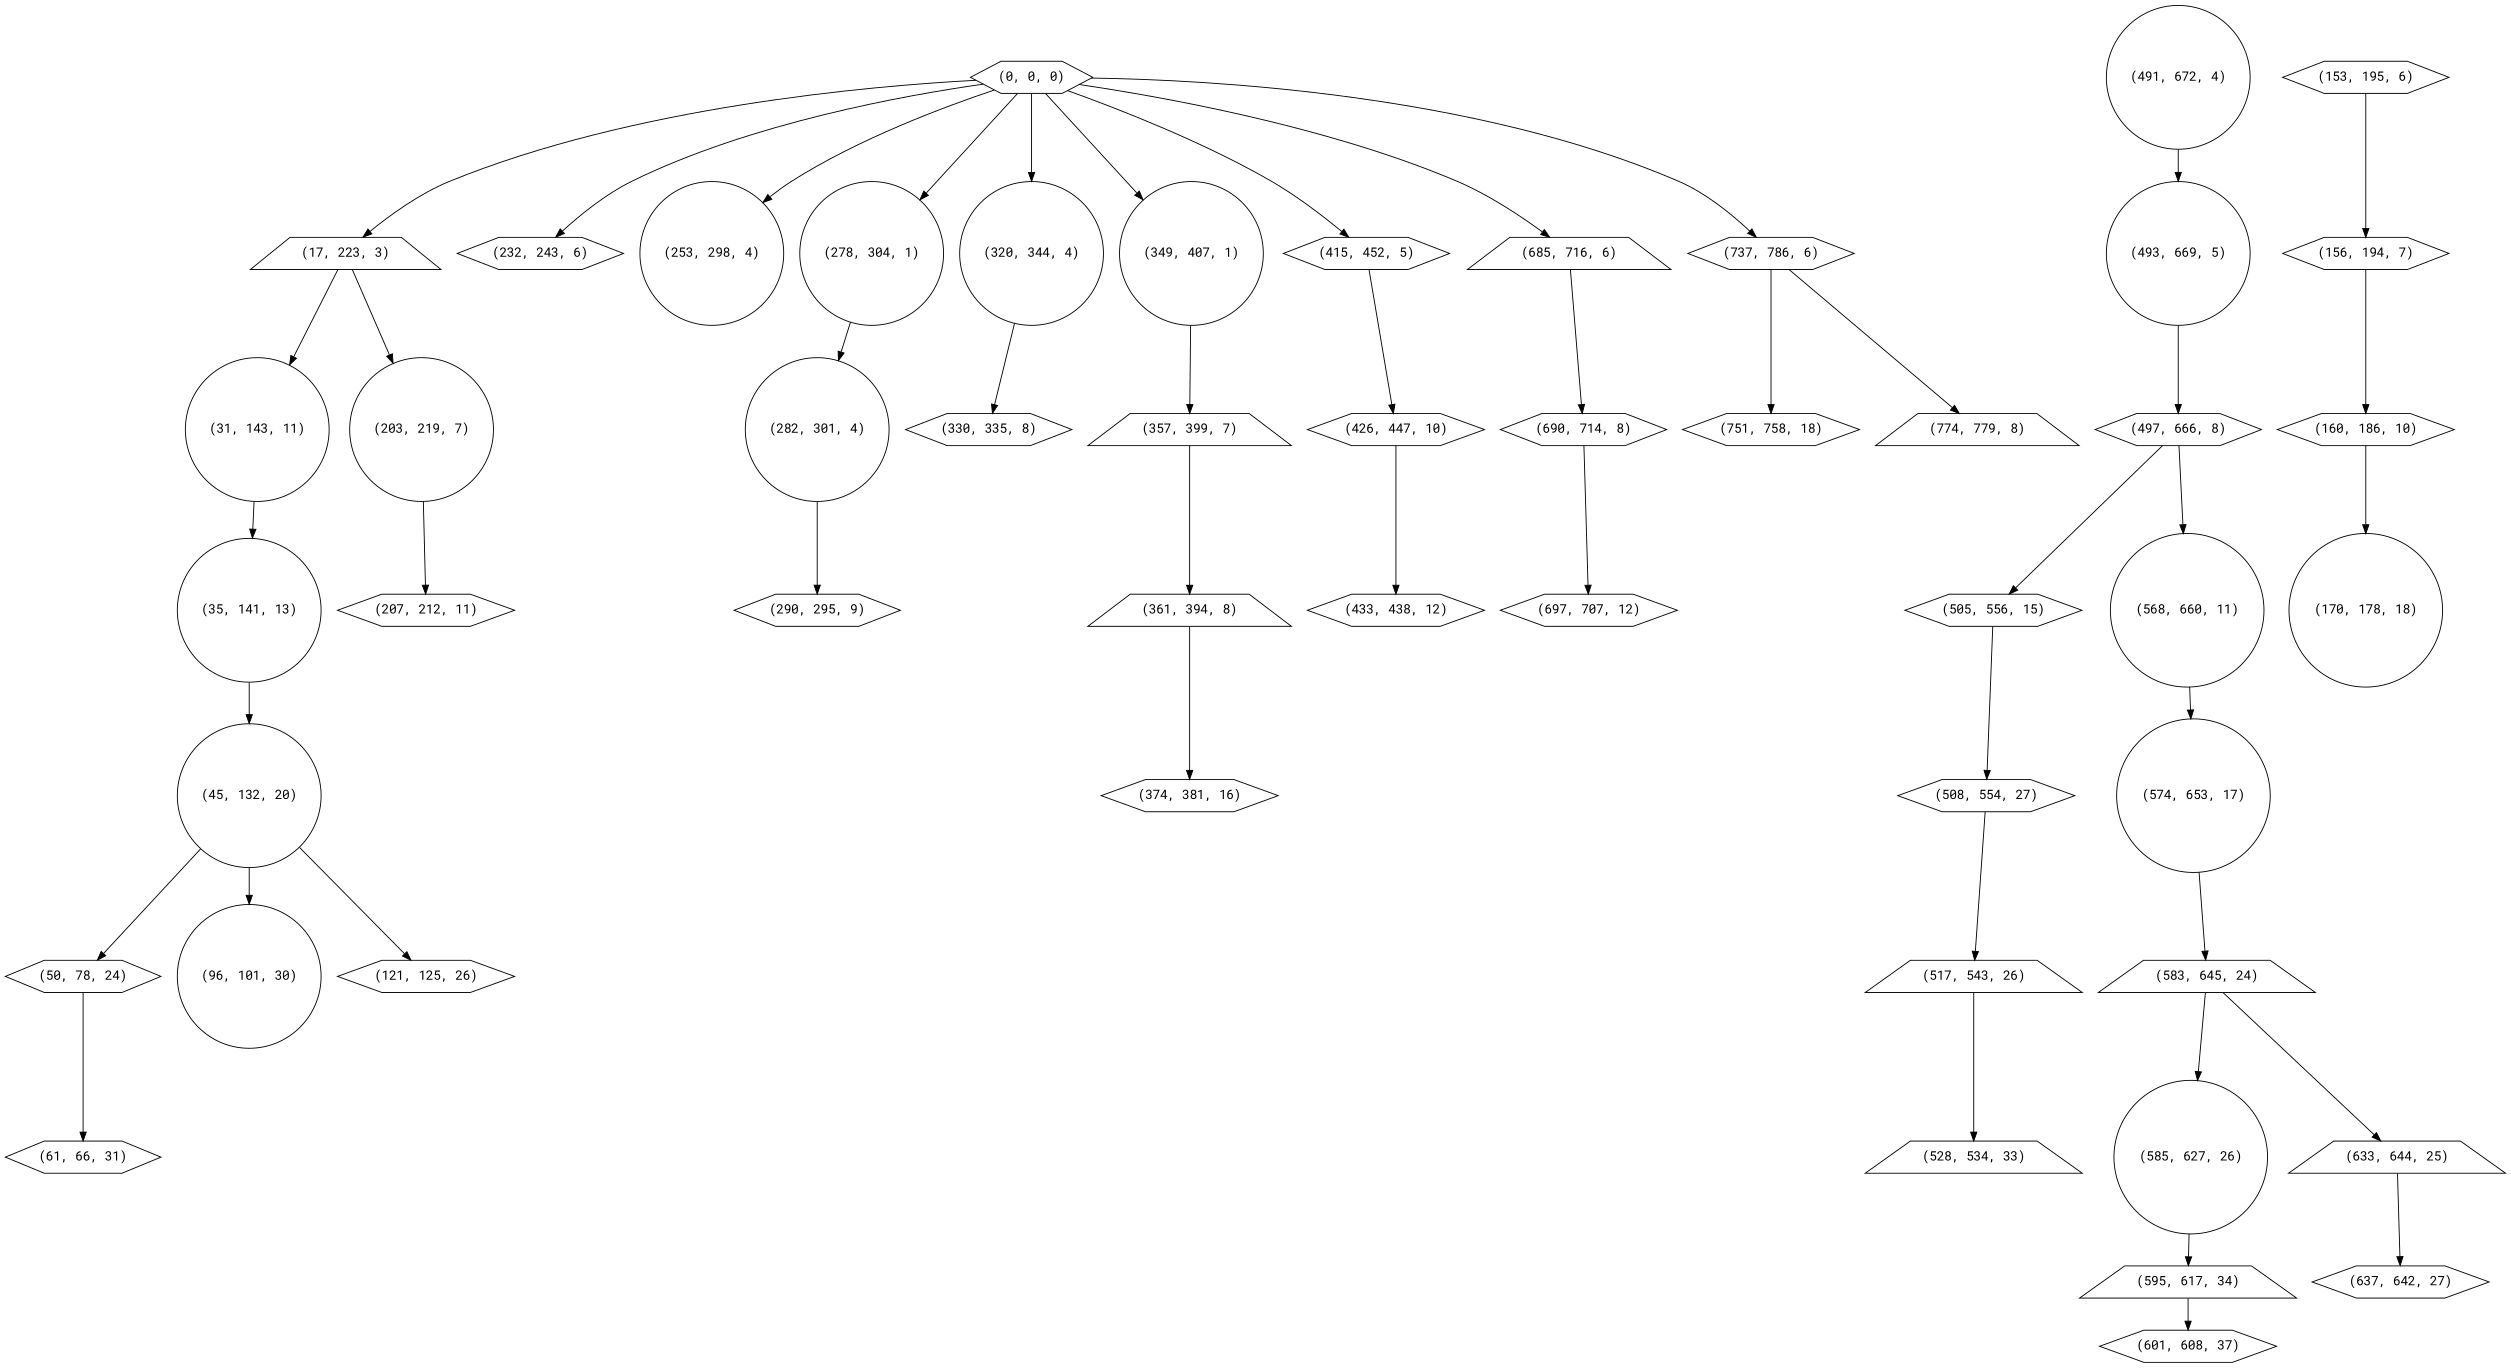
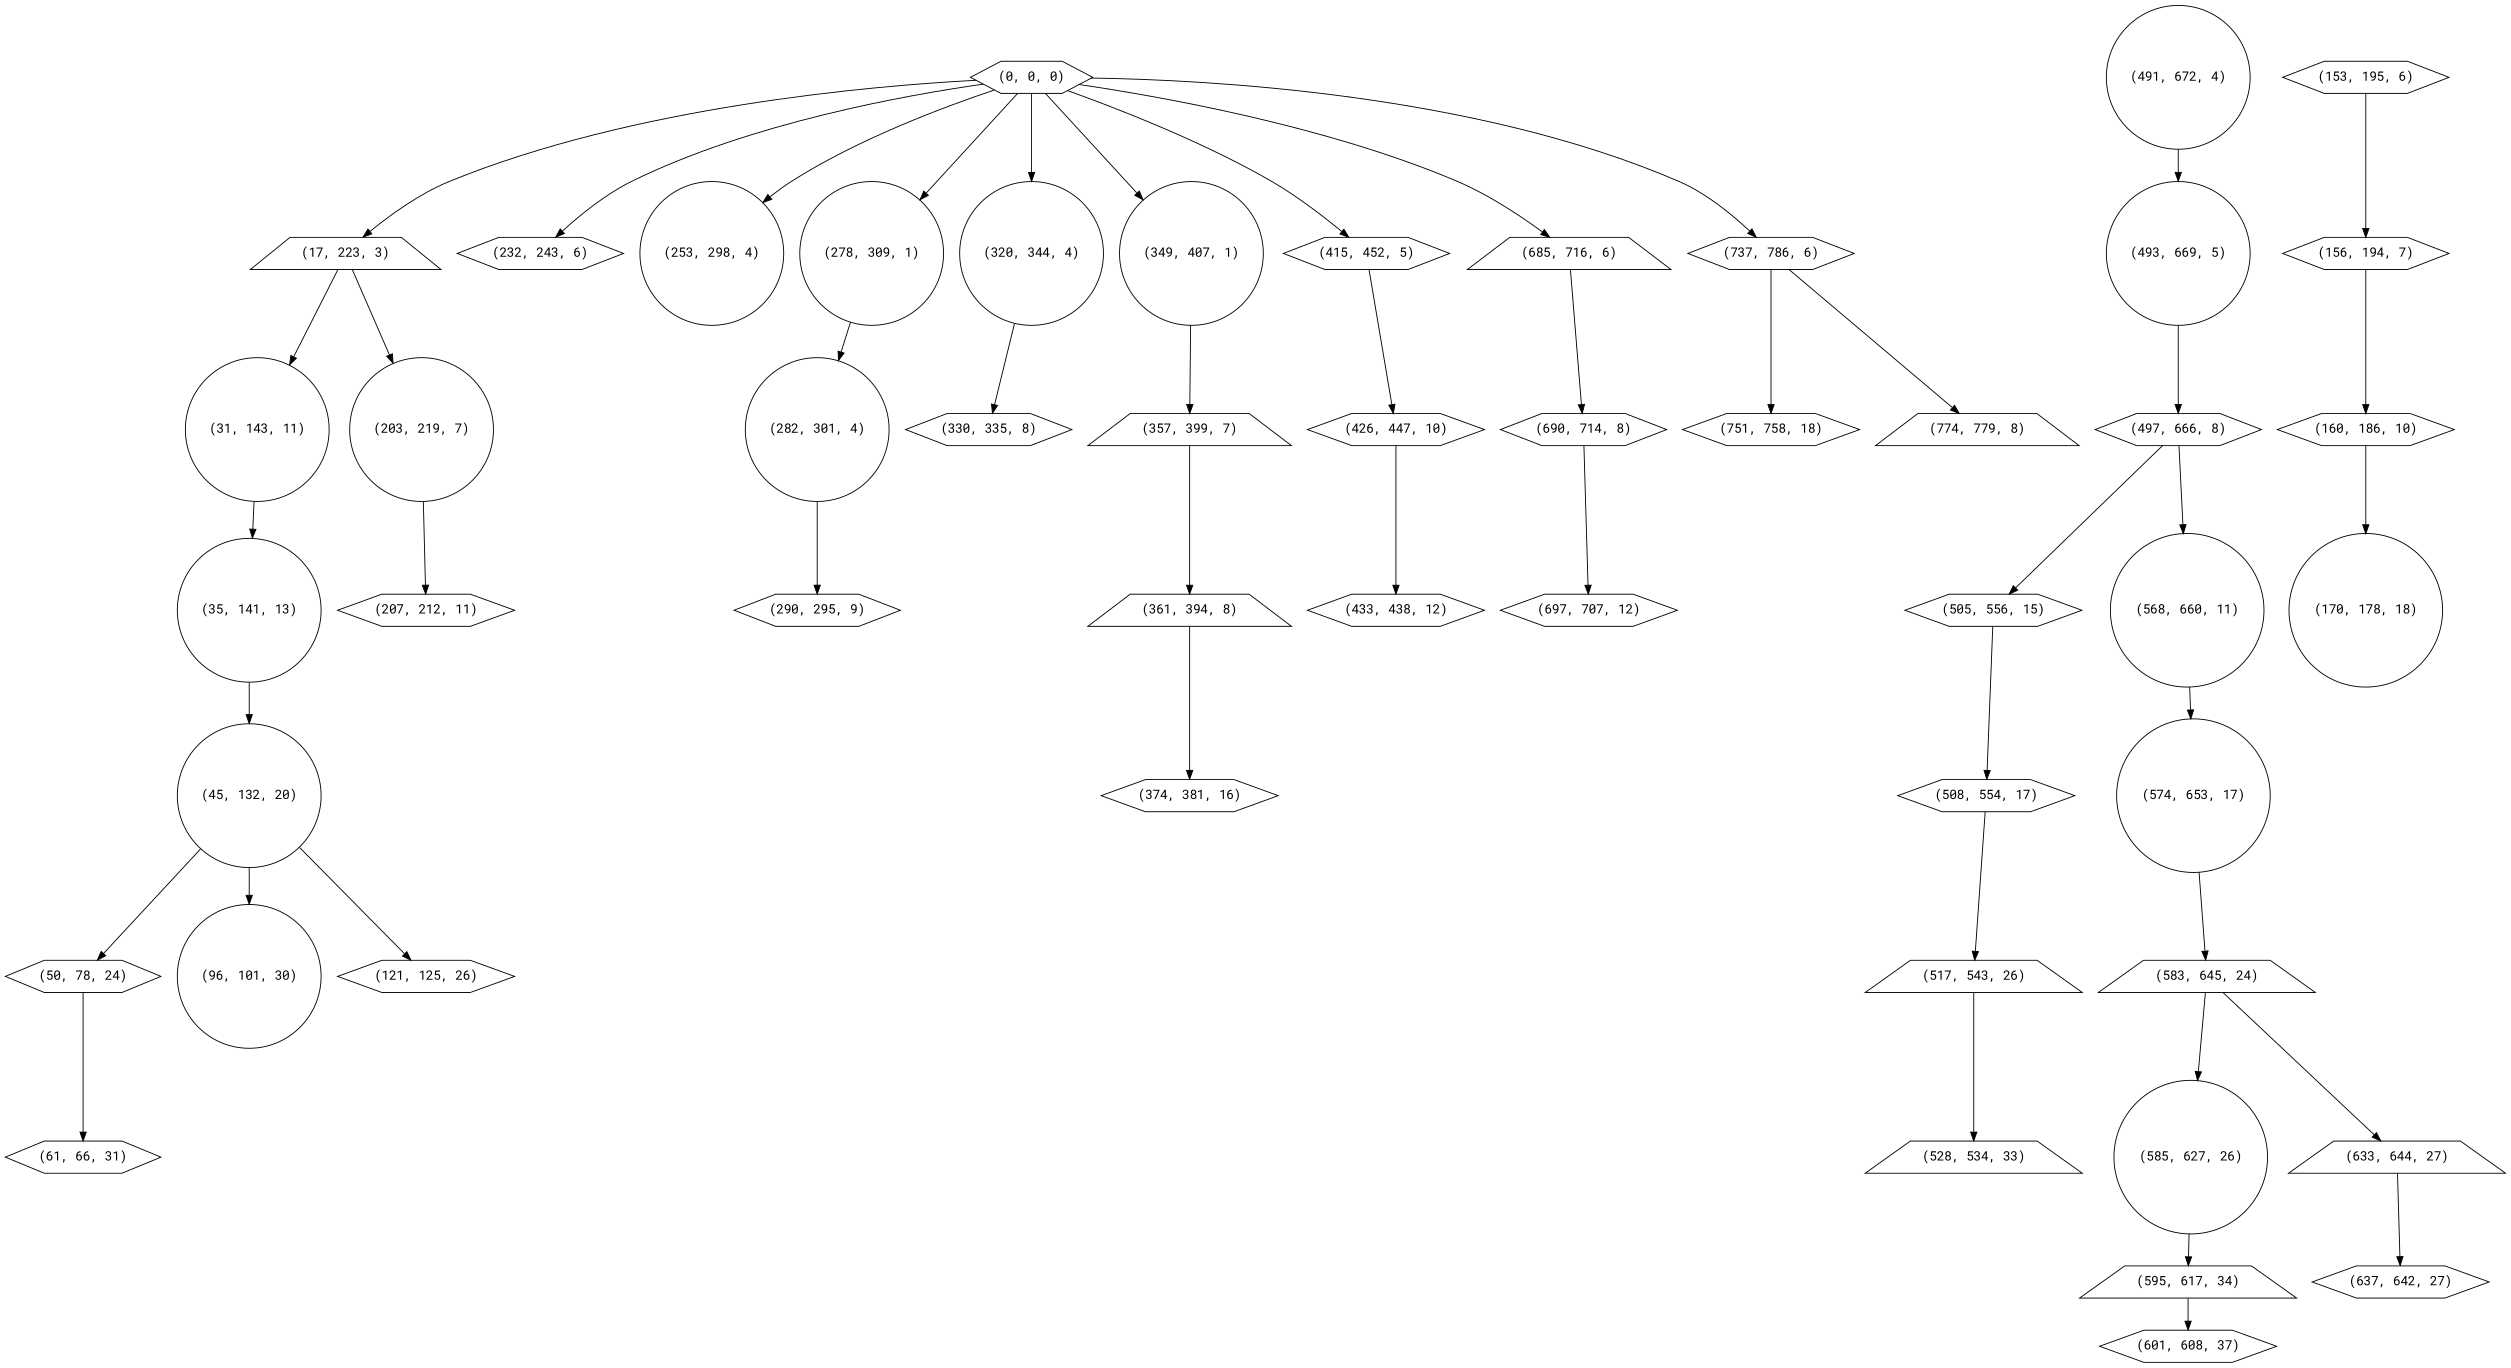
(872, 253) -> (872, 253)
(1986, 796) -> (1986, 796)
(2397, 1157) -> (2397, 1157)
